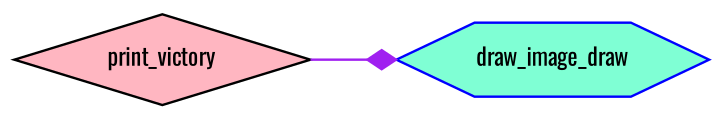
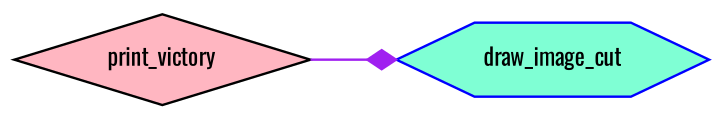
(553, 60) -> (553, 60)
